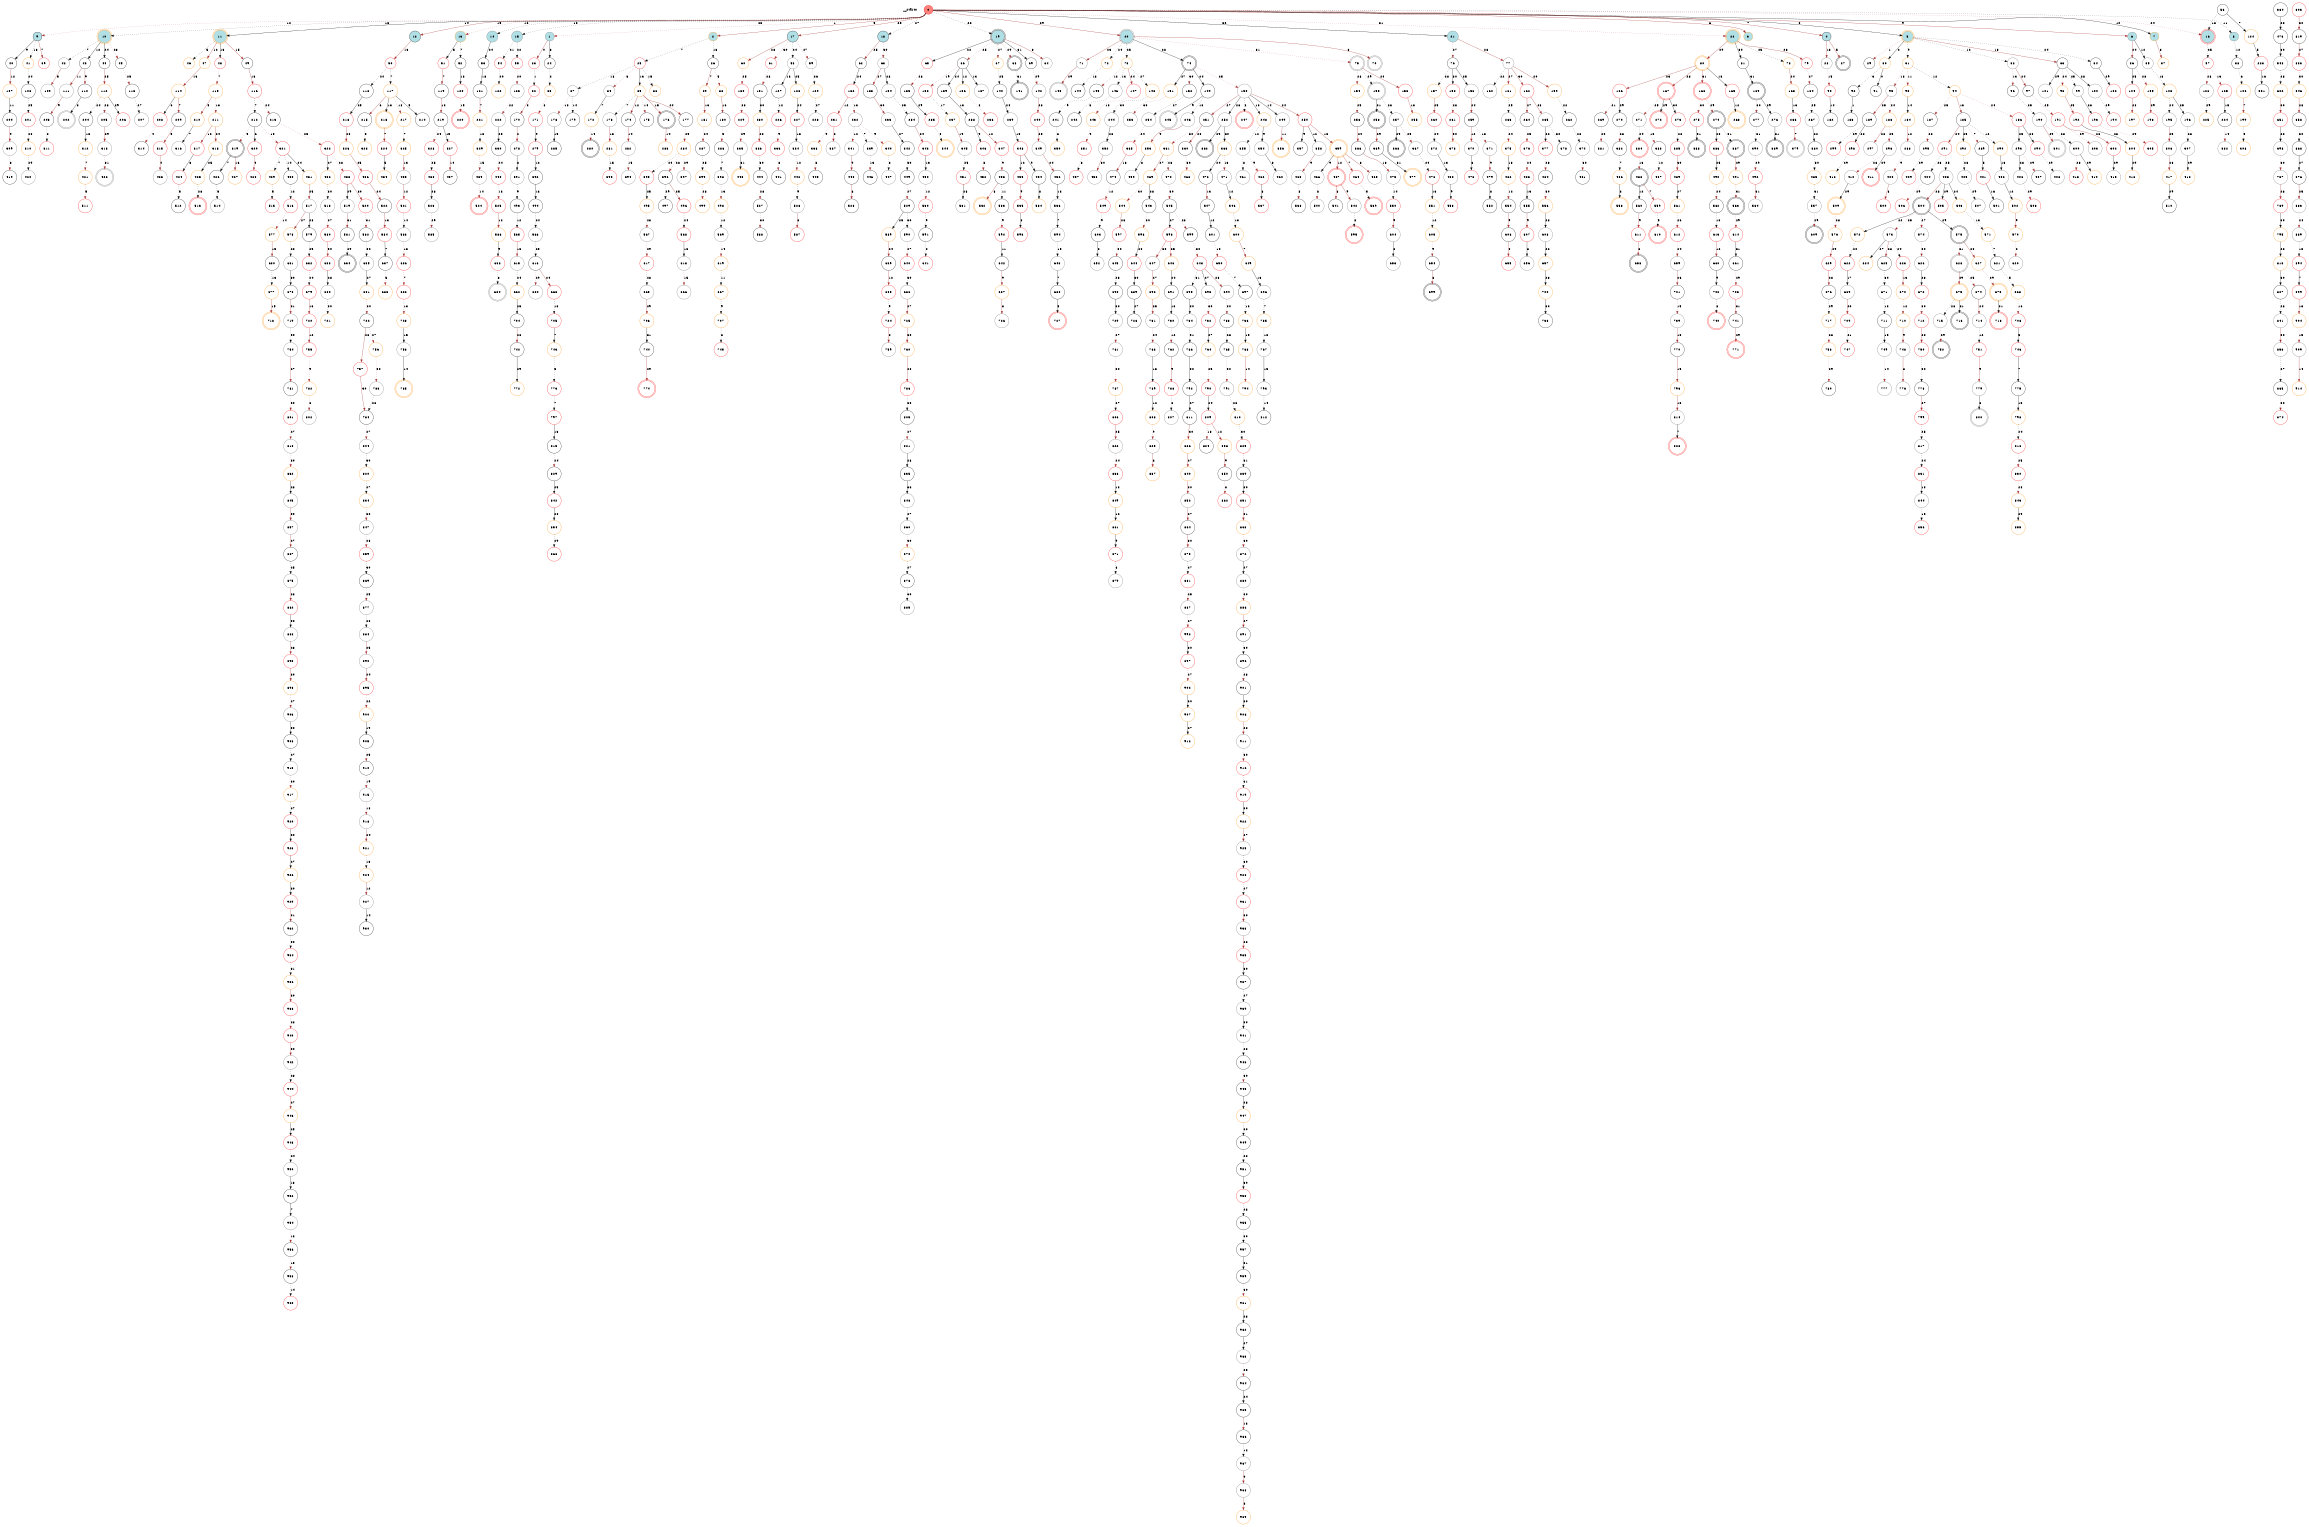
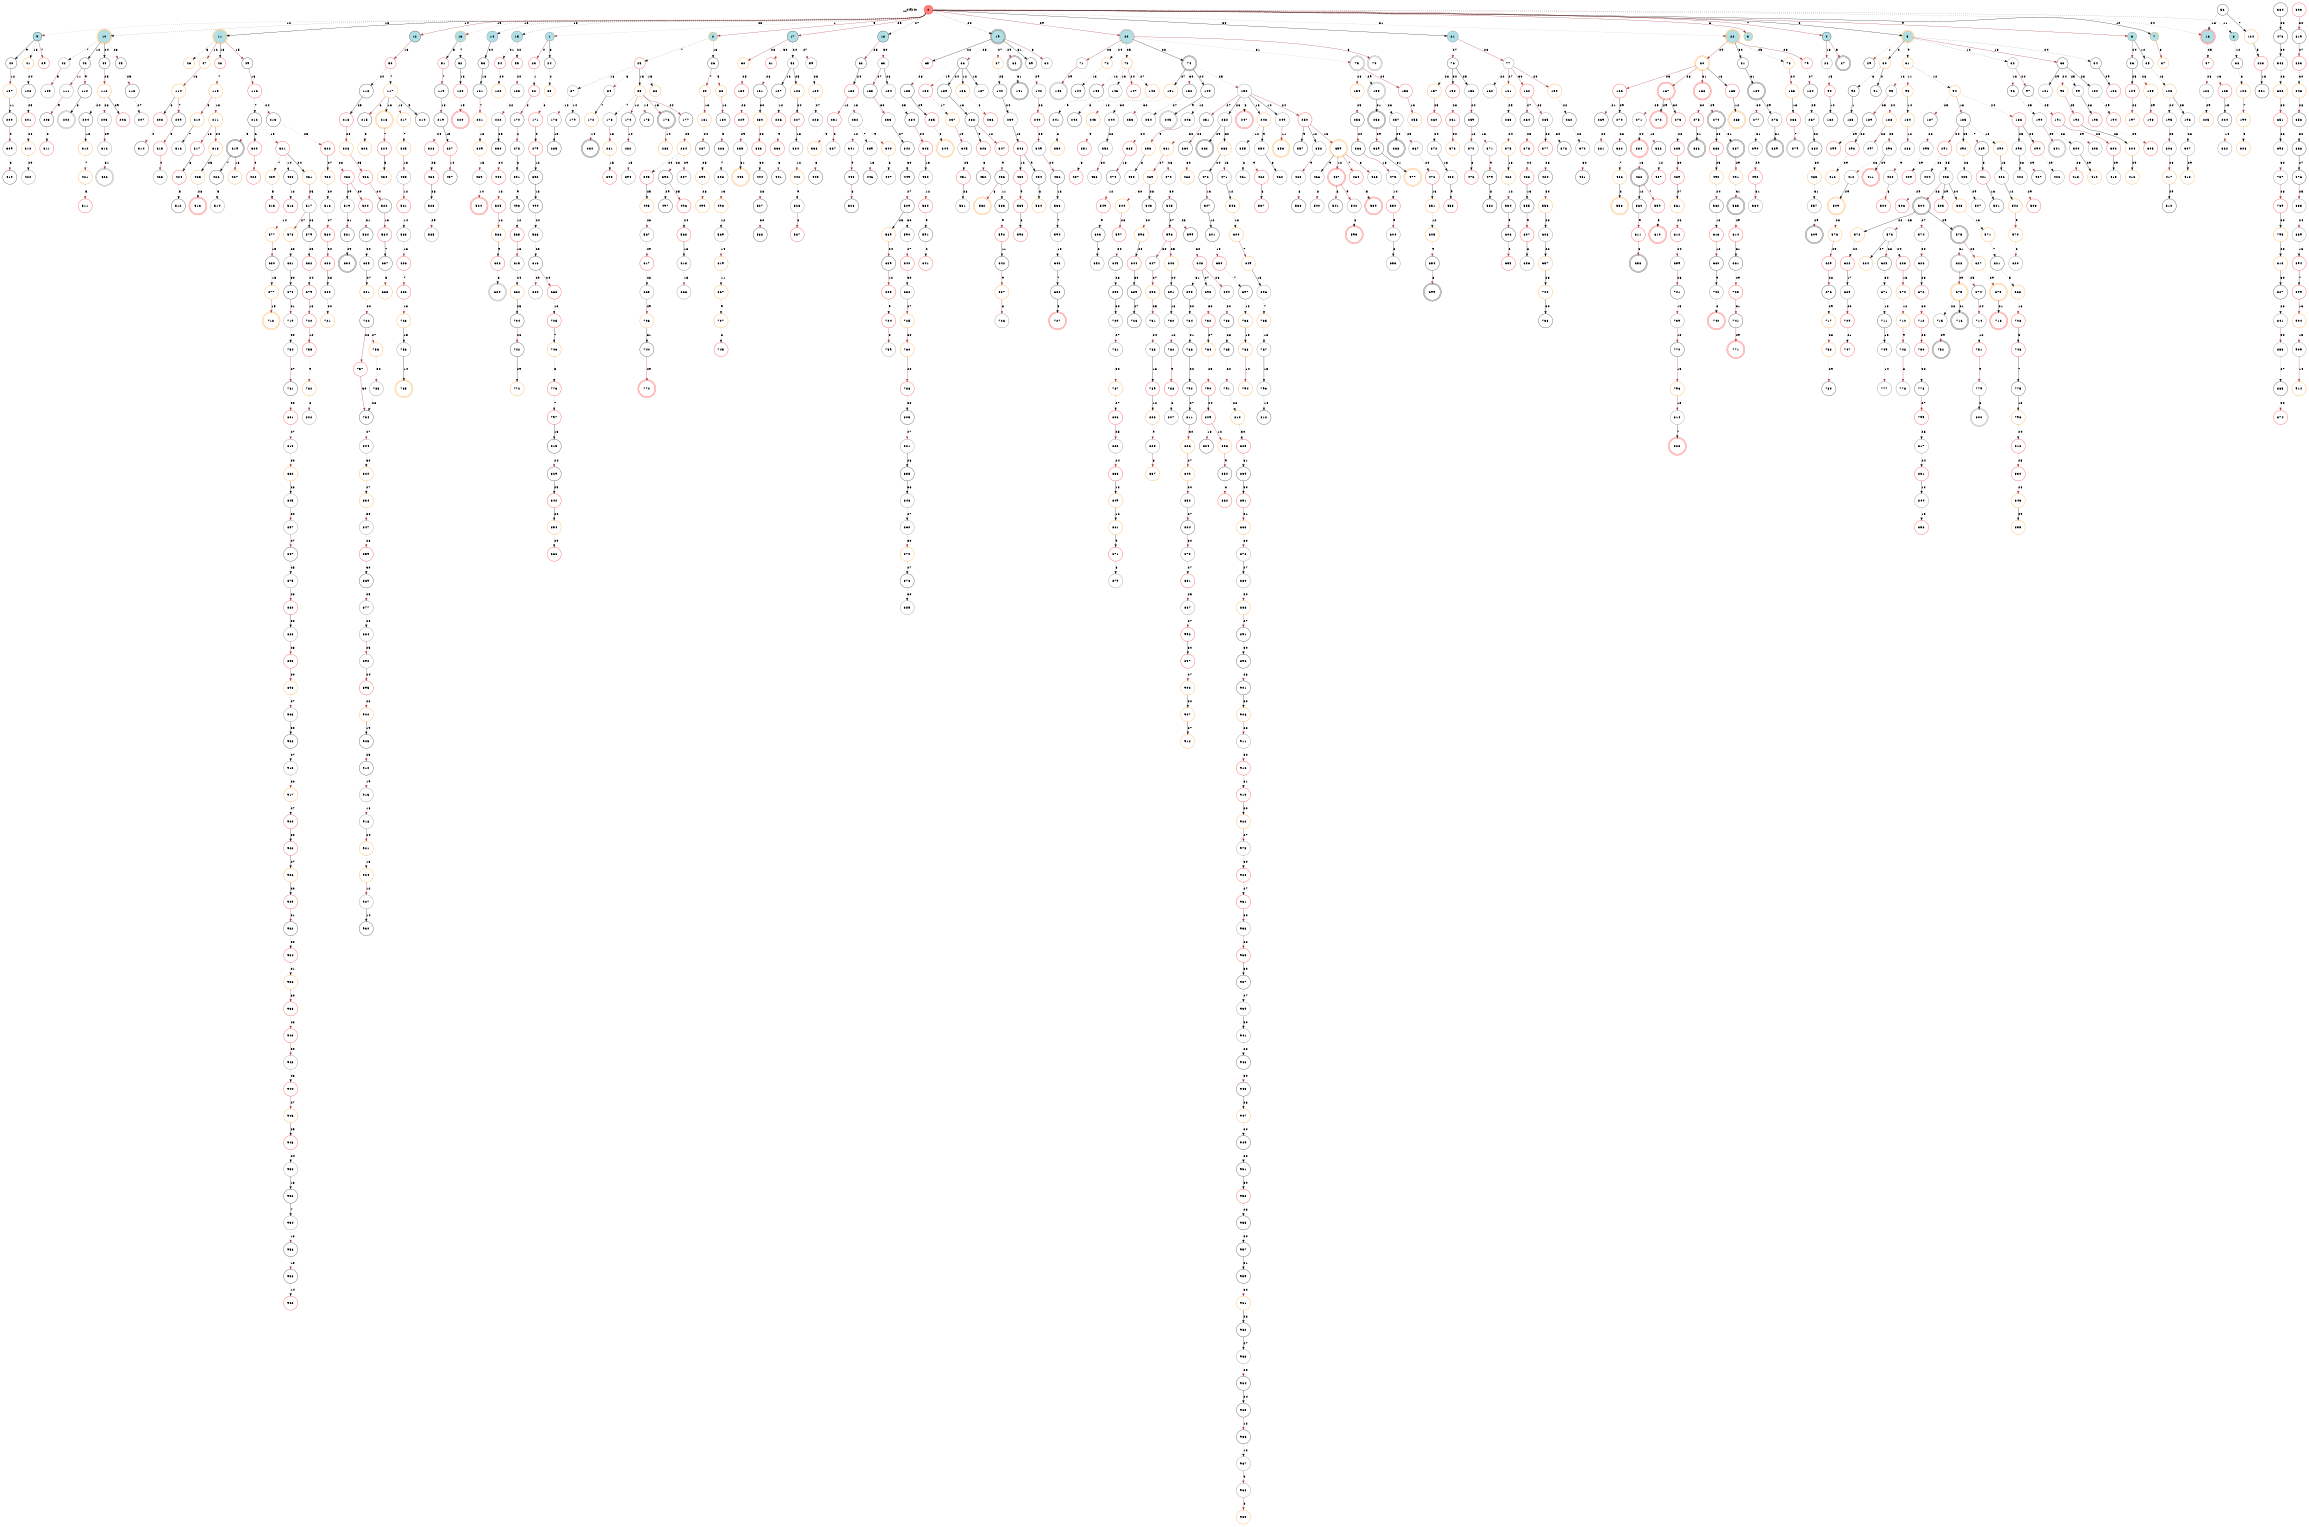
(1243, 848) -> (1243, 848)
